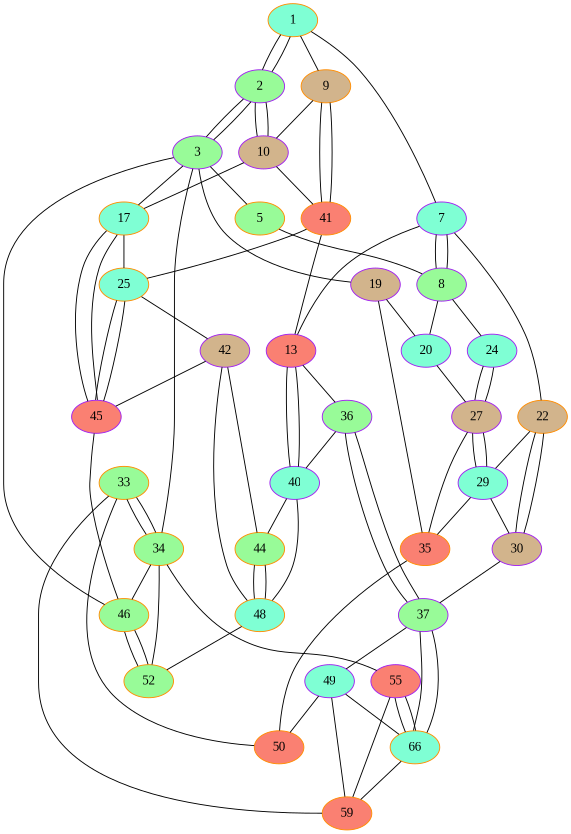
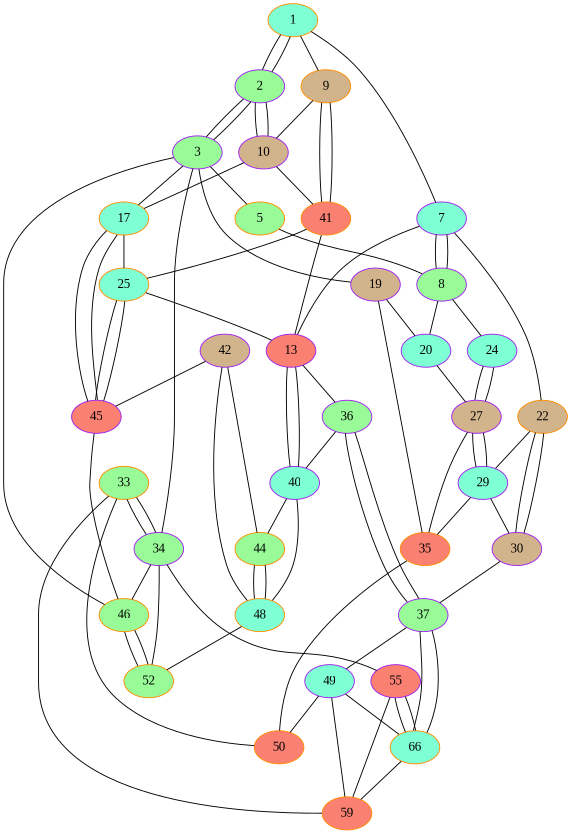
(168, 314) -> (209, 315)
(159, 549) -> (159, 549)
